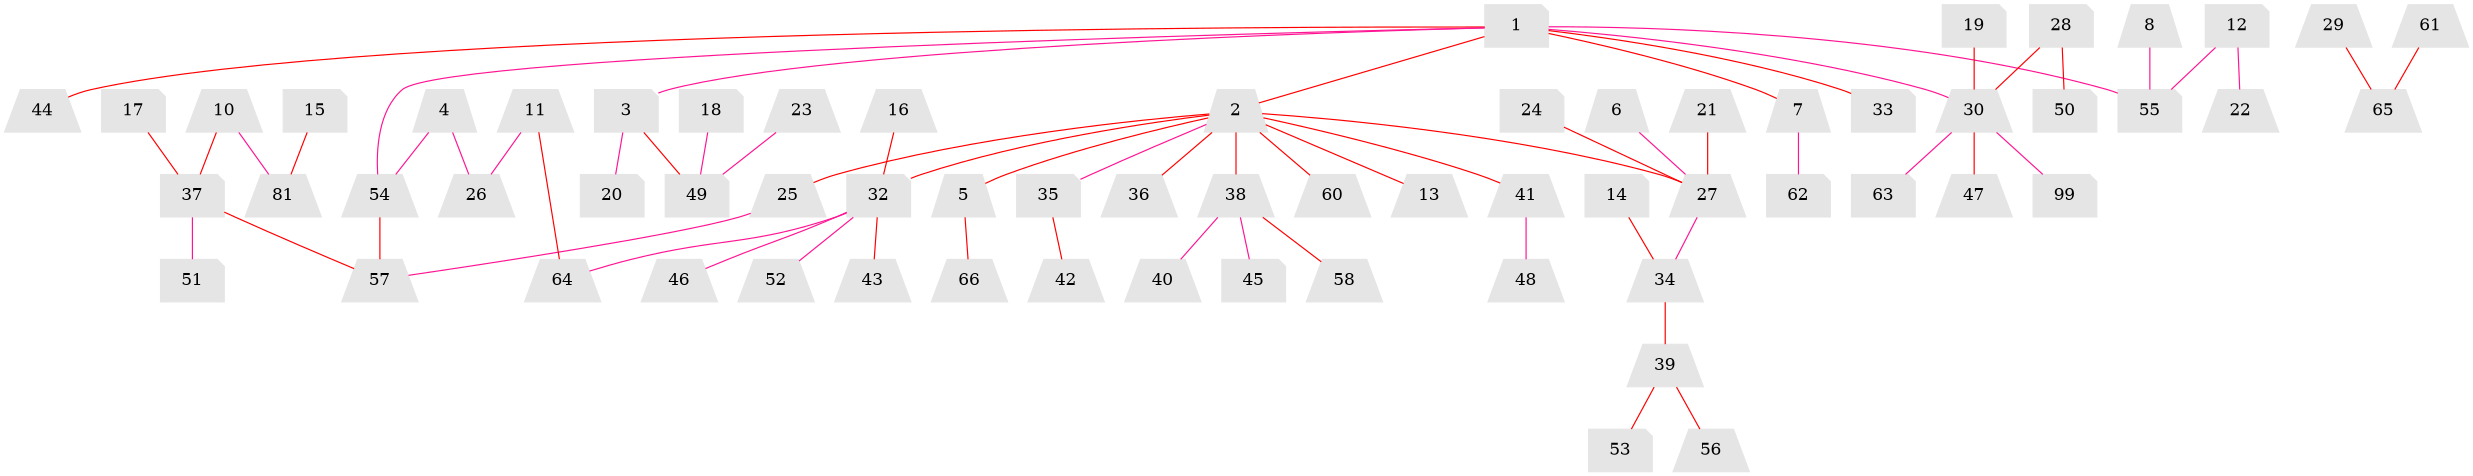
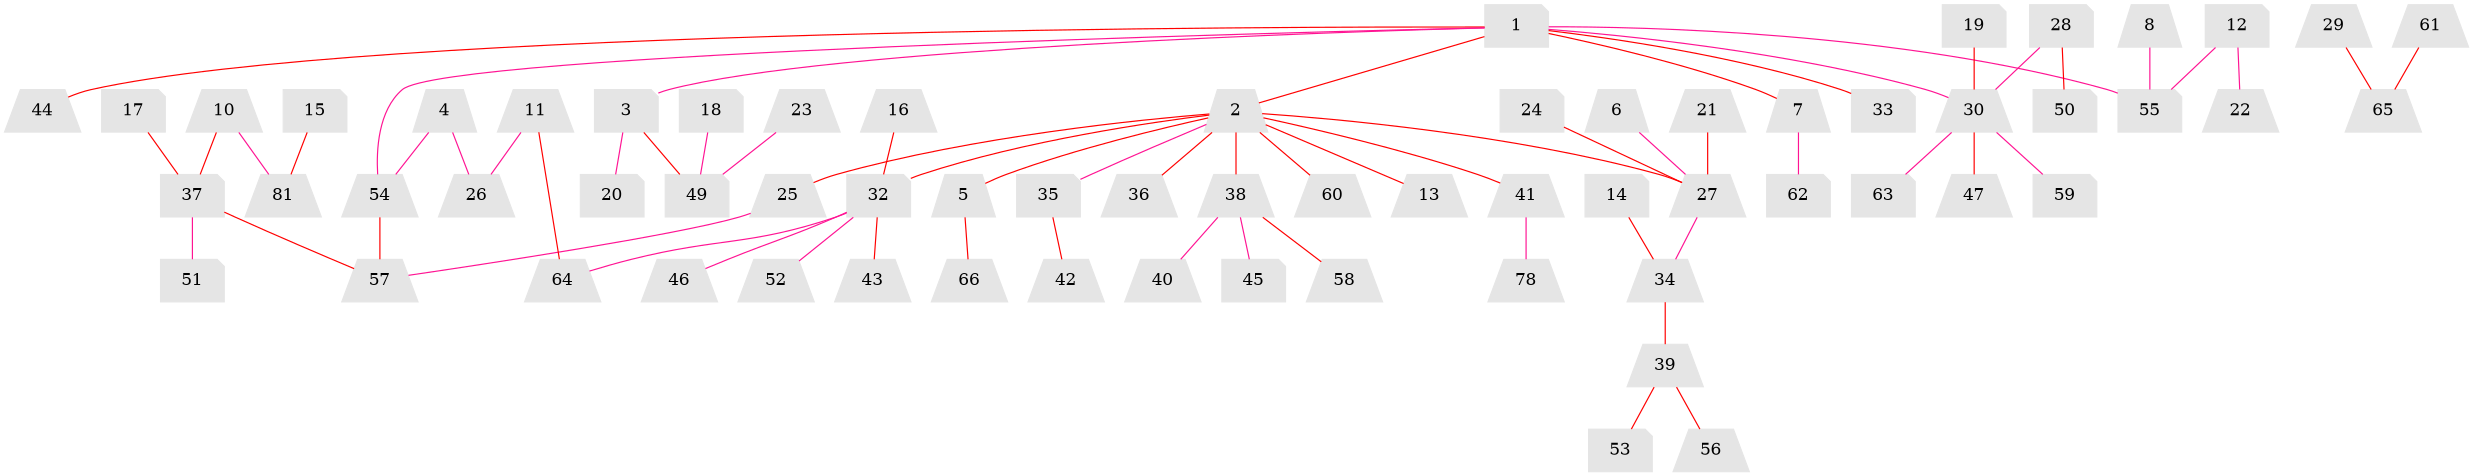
(2024, 62) -> (2024, 62)
(2065, 196) -> (2065, 196)
(1526, 281) -> (1526, 281)
